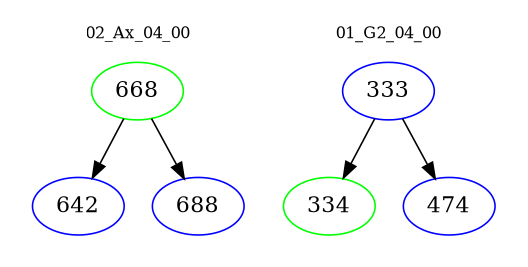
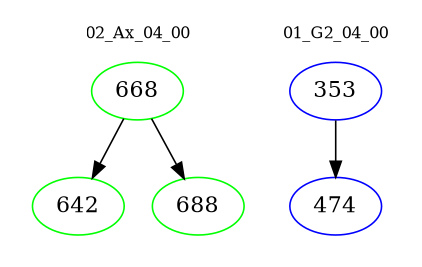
(388, 91) -> (336, 91)
(78, 206) -> (78, 206)
(198, 206) -> (198, 206)
(329, 206) -> none
